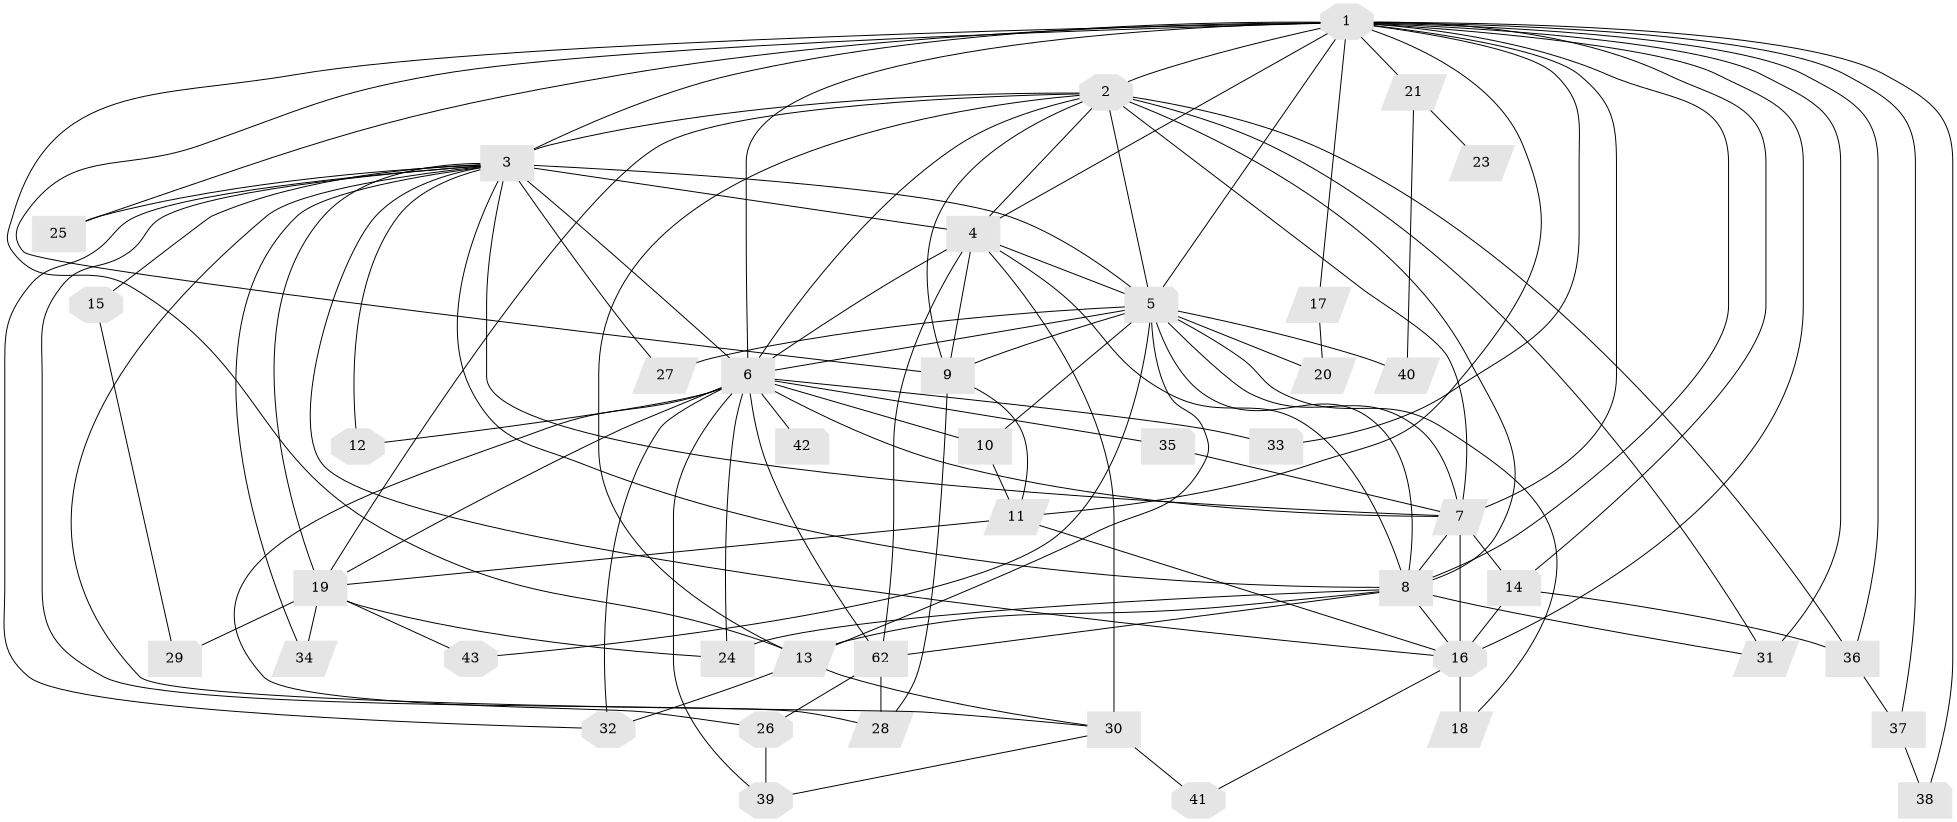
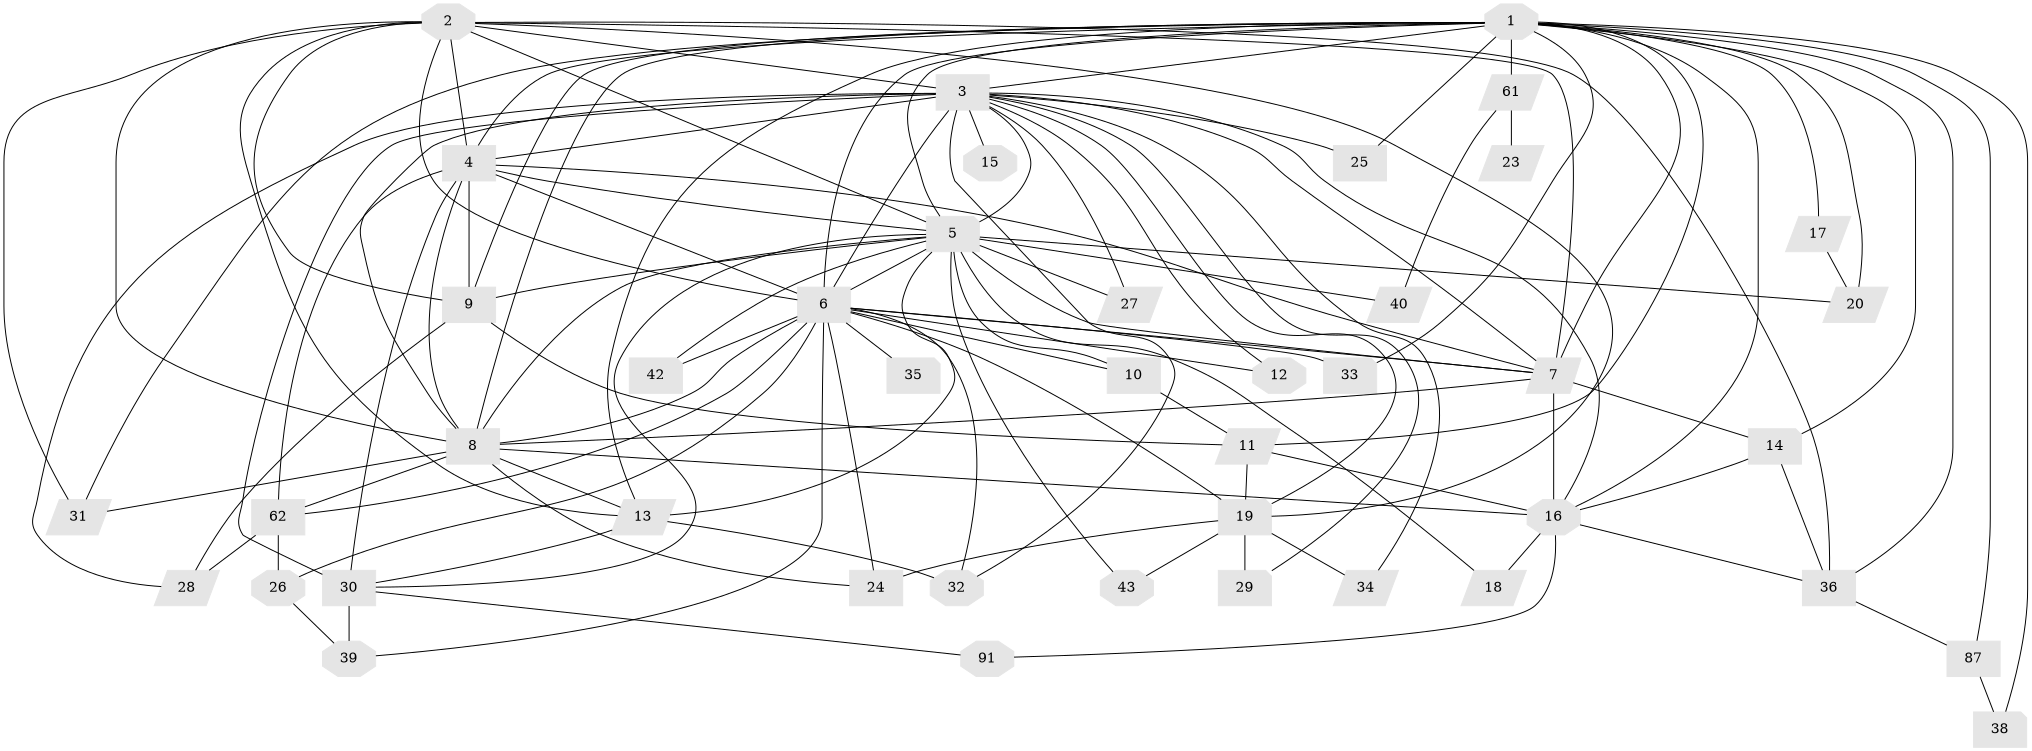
(1223, 52) -> (1782, 66)
(1414, 92) -> (1511, 92)
none -> (795, 284)
none -> (652, 410)
none -> (661, 453)
(136, 482) -> (1295, 326)
(1317, 483) -> (1023, 224)
none -> (1691, 553)
(1899, 730) -> (1974, 659)
(1199, 800) -> (987, 659)
